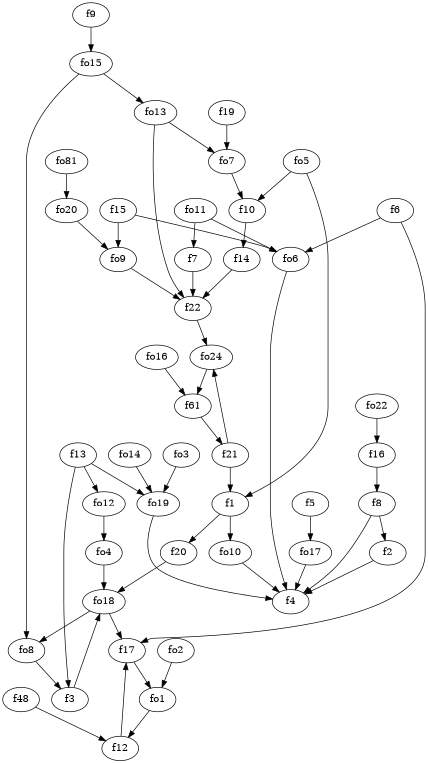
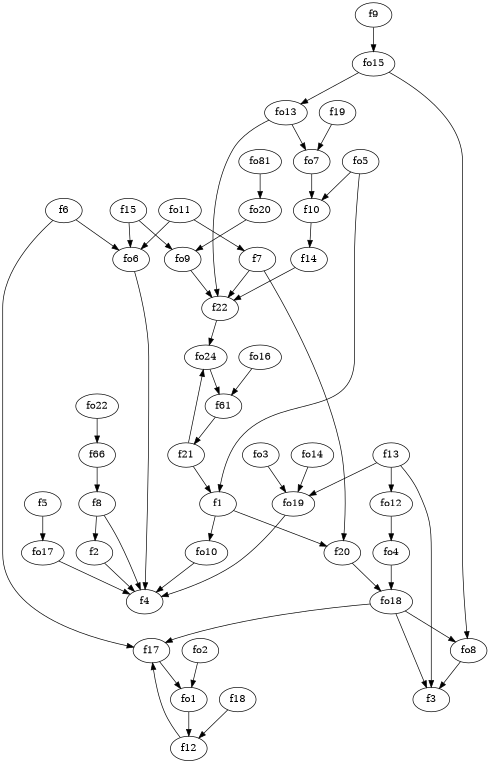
none -> (323, 390)
(377, 455) -> (97, 455)
(86, 654) -> (410, 647)
(21, 700) -> (238, 700)
